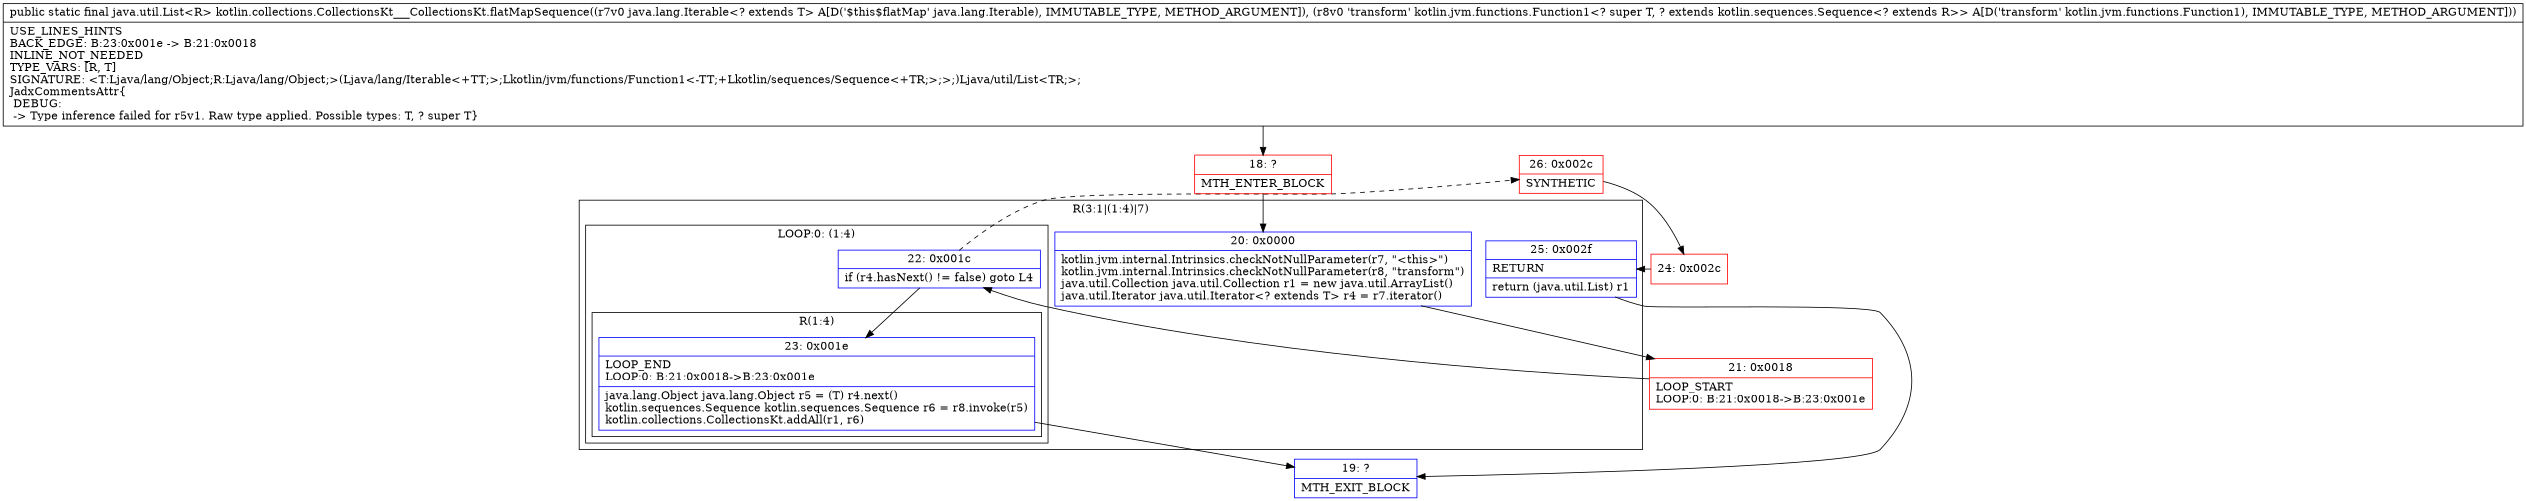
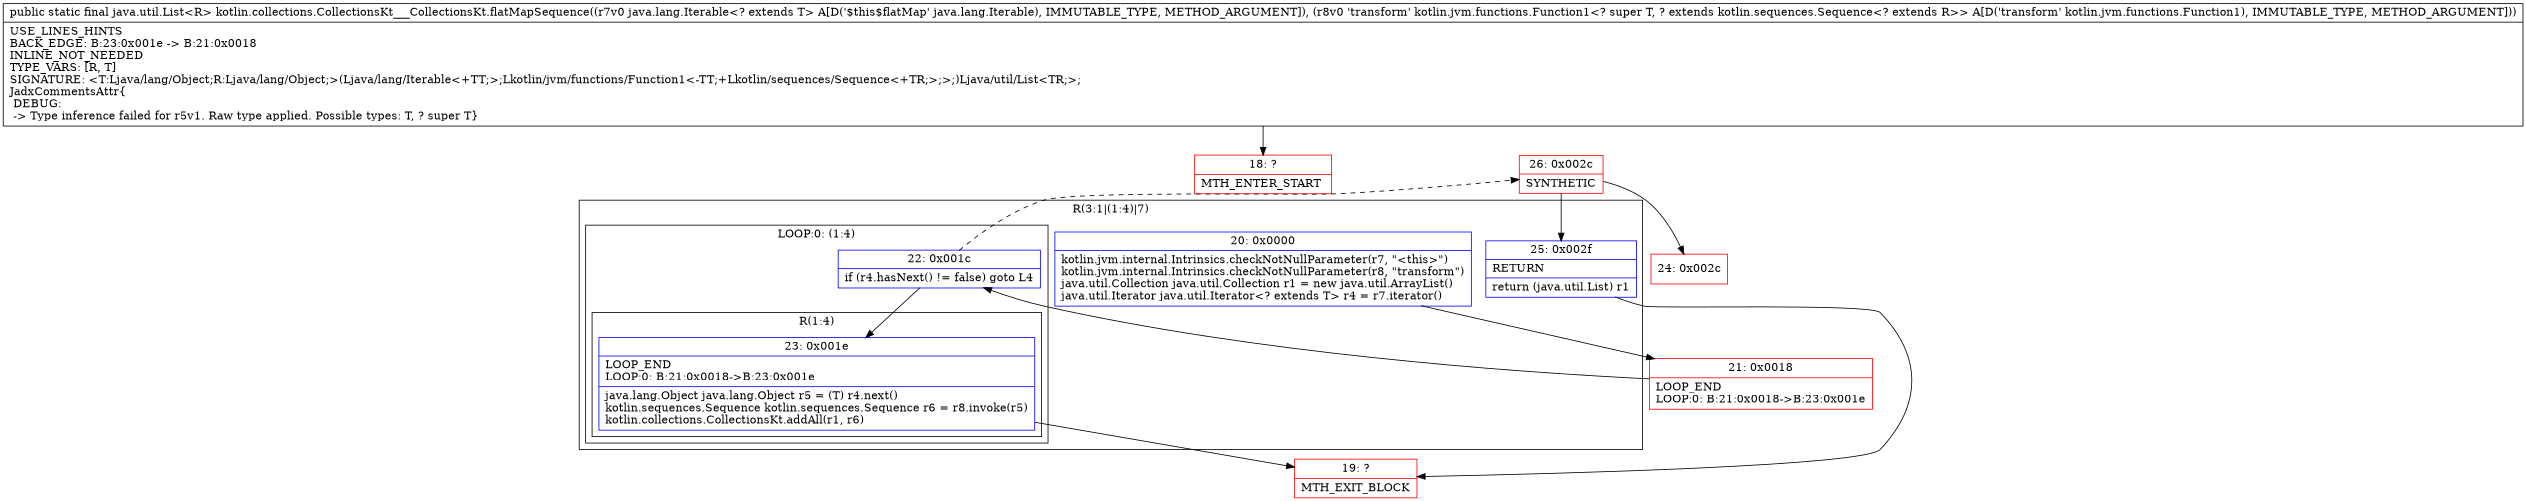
(1263, 184) -> (1261, 184)
(1263, 209) -> none
(1648, 269) -> (1561, 213)
(1694, 387) -> (1689, 387)
(1356, 478) -> (1356, 478)
